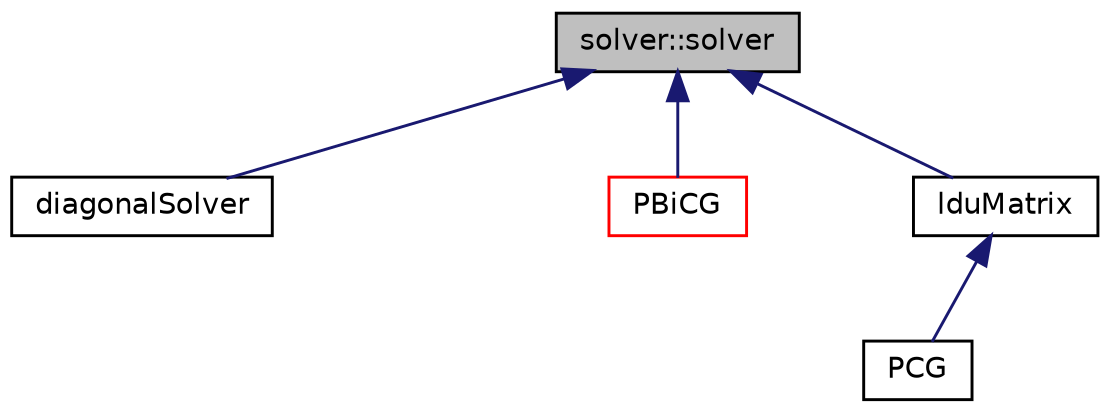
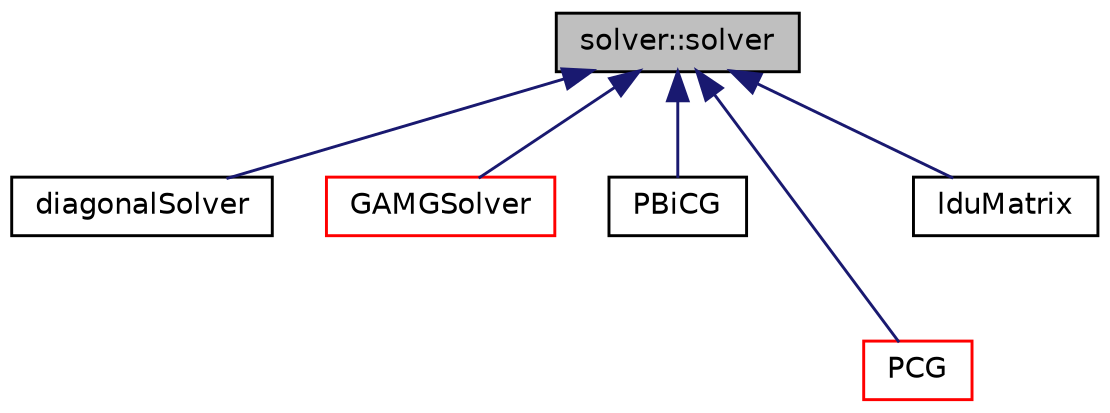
none -> (441, 206)
(678, 206) -> (678, 206)
(954, 302) -> (807, 218)
(918, 370) -> (918, 370)
